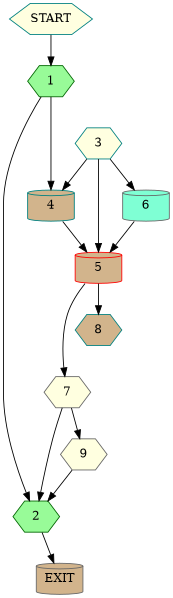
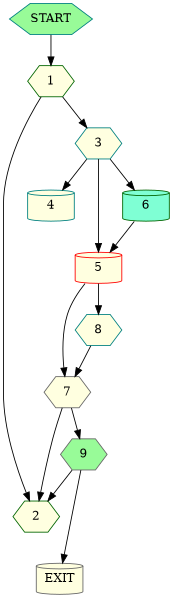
(51, 19) -> (51, 19)
(51, 81) -> (51, 81)
(51, 139) -> (72, 109)
(51, 206) -> (51, 206)
(146, 206) -> (146, 206)
(72, 233) -> none
(98, 268) -> (98, 268)
(98, 330) -> (98, 330)
none -> (85, 357)
(84, 454) -> (84, 454)
(36, 517) -> (36, 517)
(46, 544) -> (73, 512)
(60, 579) -> (60, 579)
